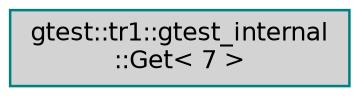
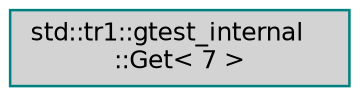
(180, 48) -> (180, 48)
